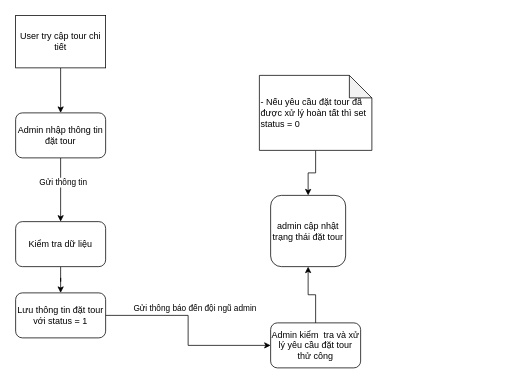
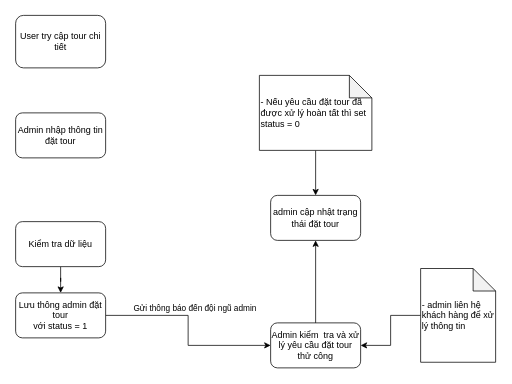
(60, 42) -> (60, 42)
(60, 88) -> none
(60, 187) -> none
(308, 231) -> (315, 218)
(60, 315) -> (60, 315)
none -> (458, 315)
none -> (390, 327)
